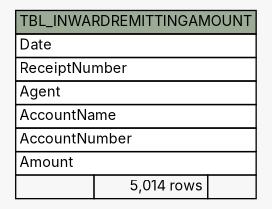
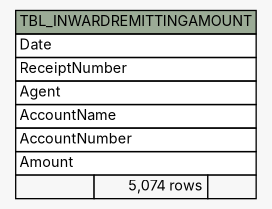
(167, 186) -> (166, 186)
